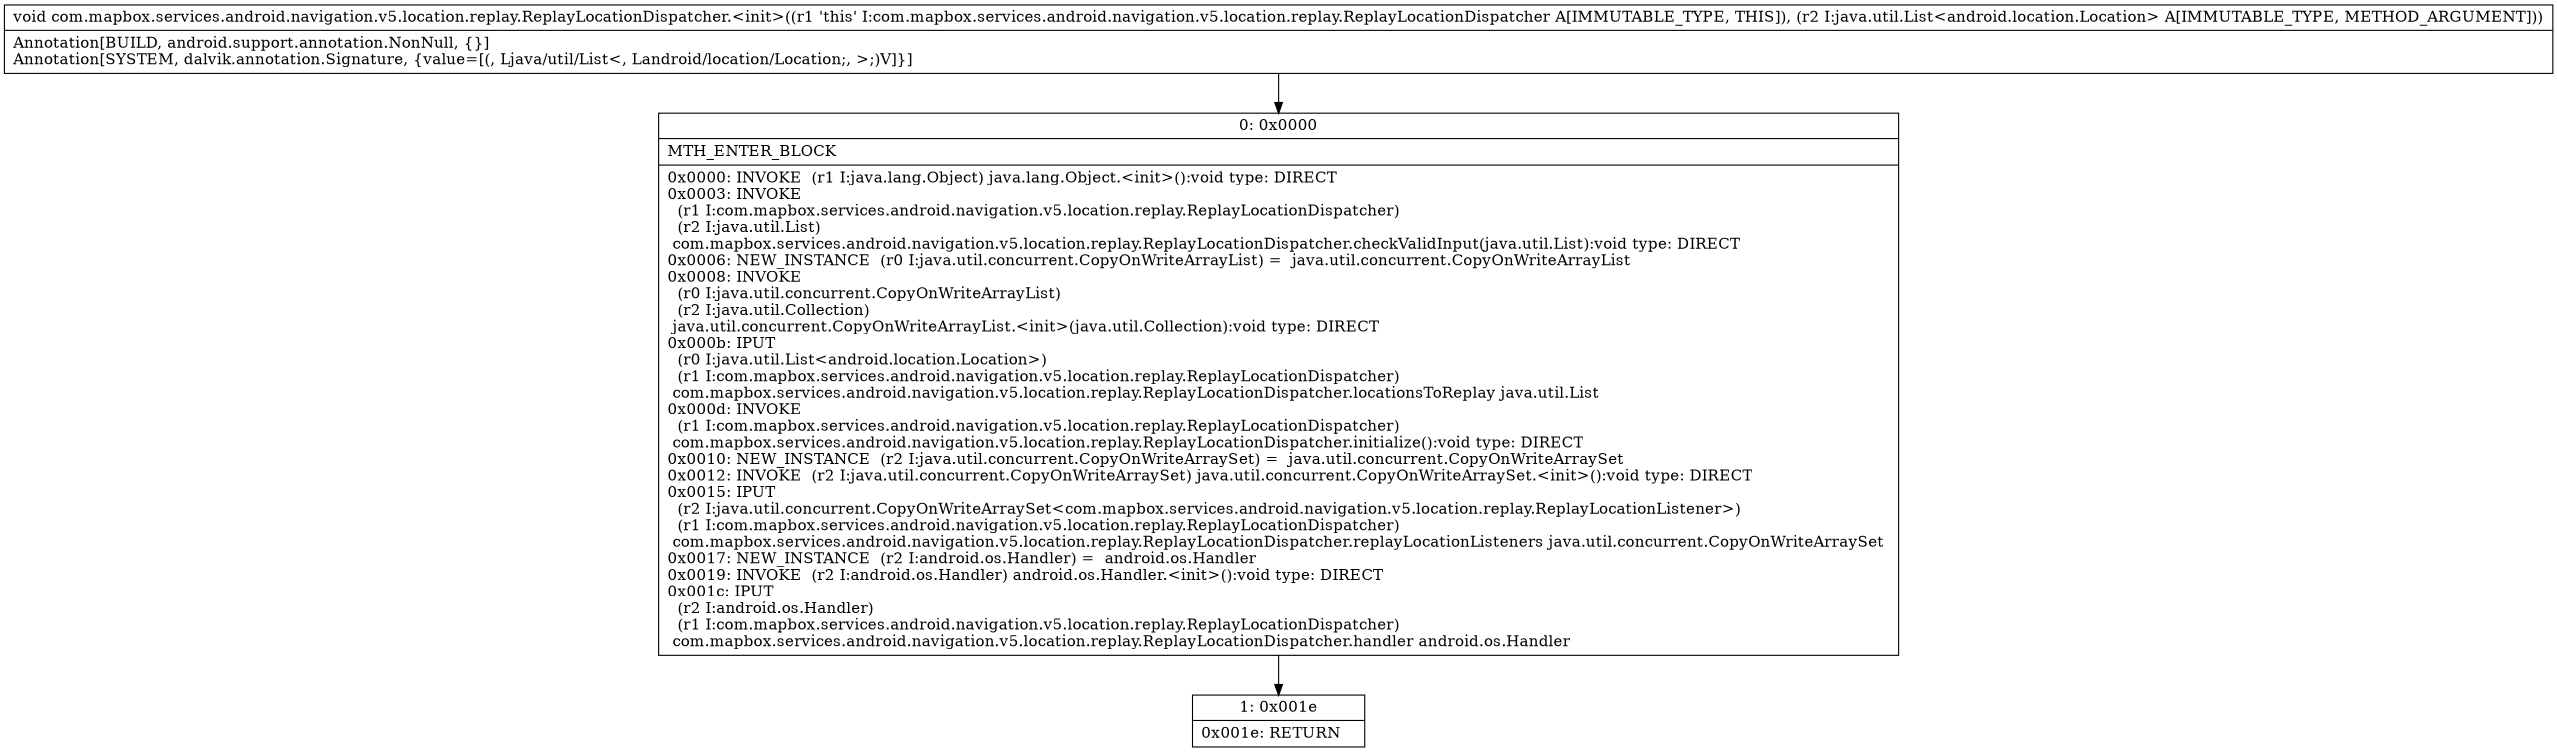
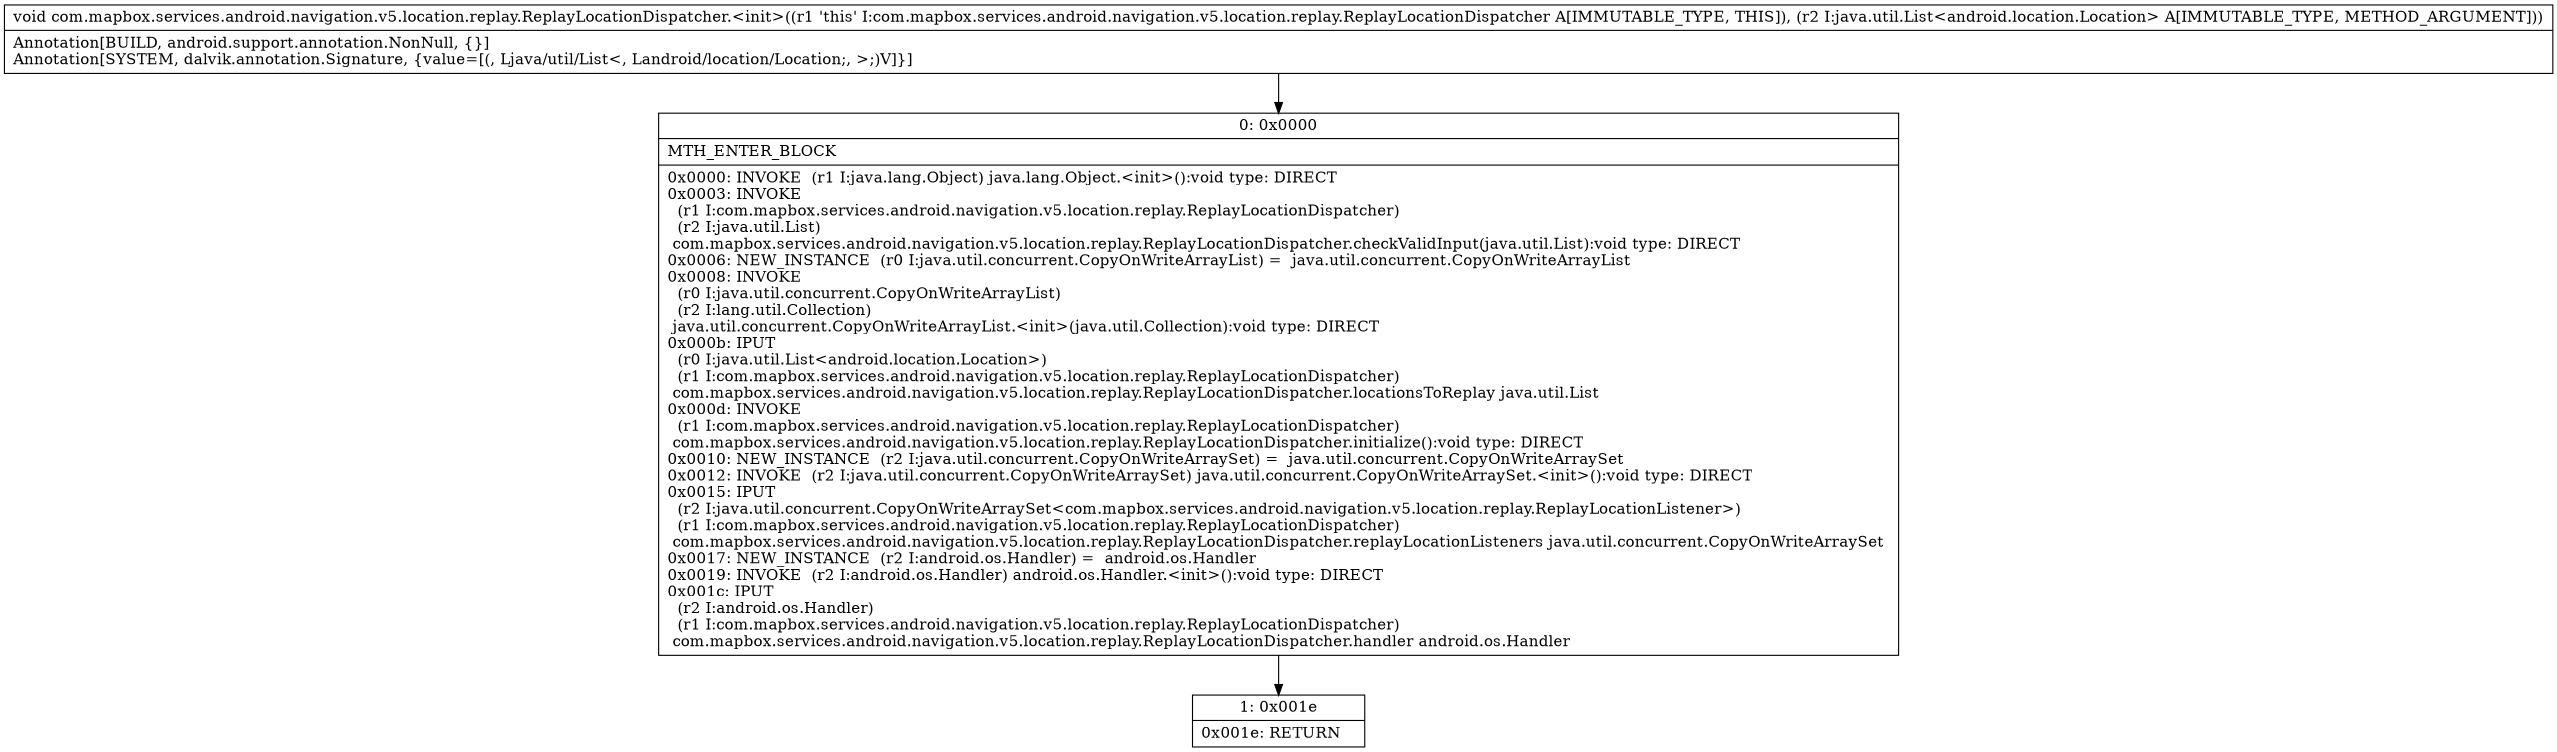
(769, 310) -> (770, 310)
